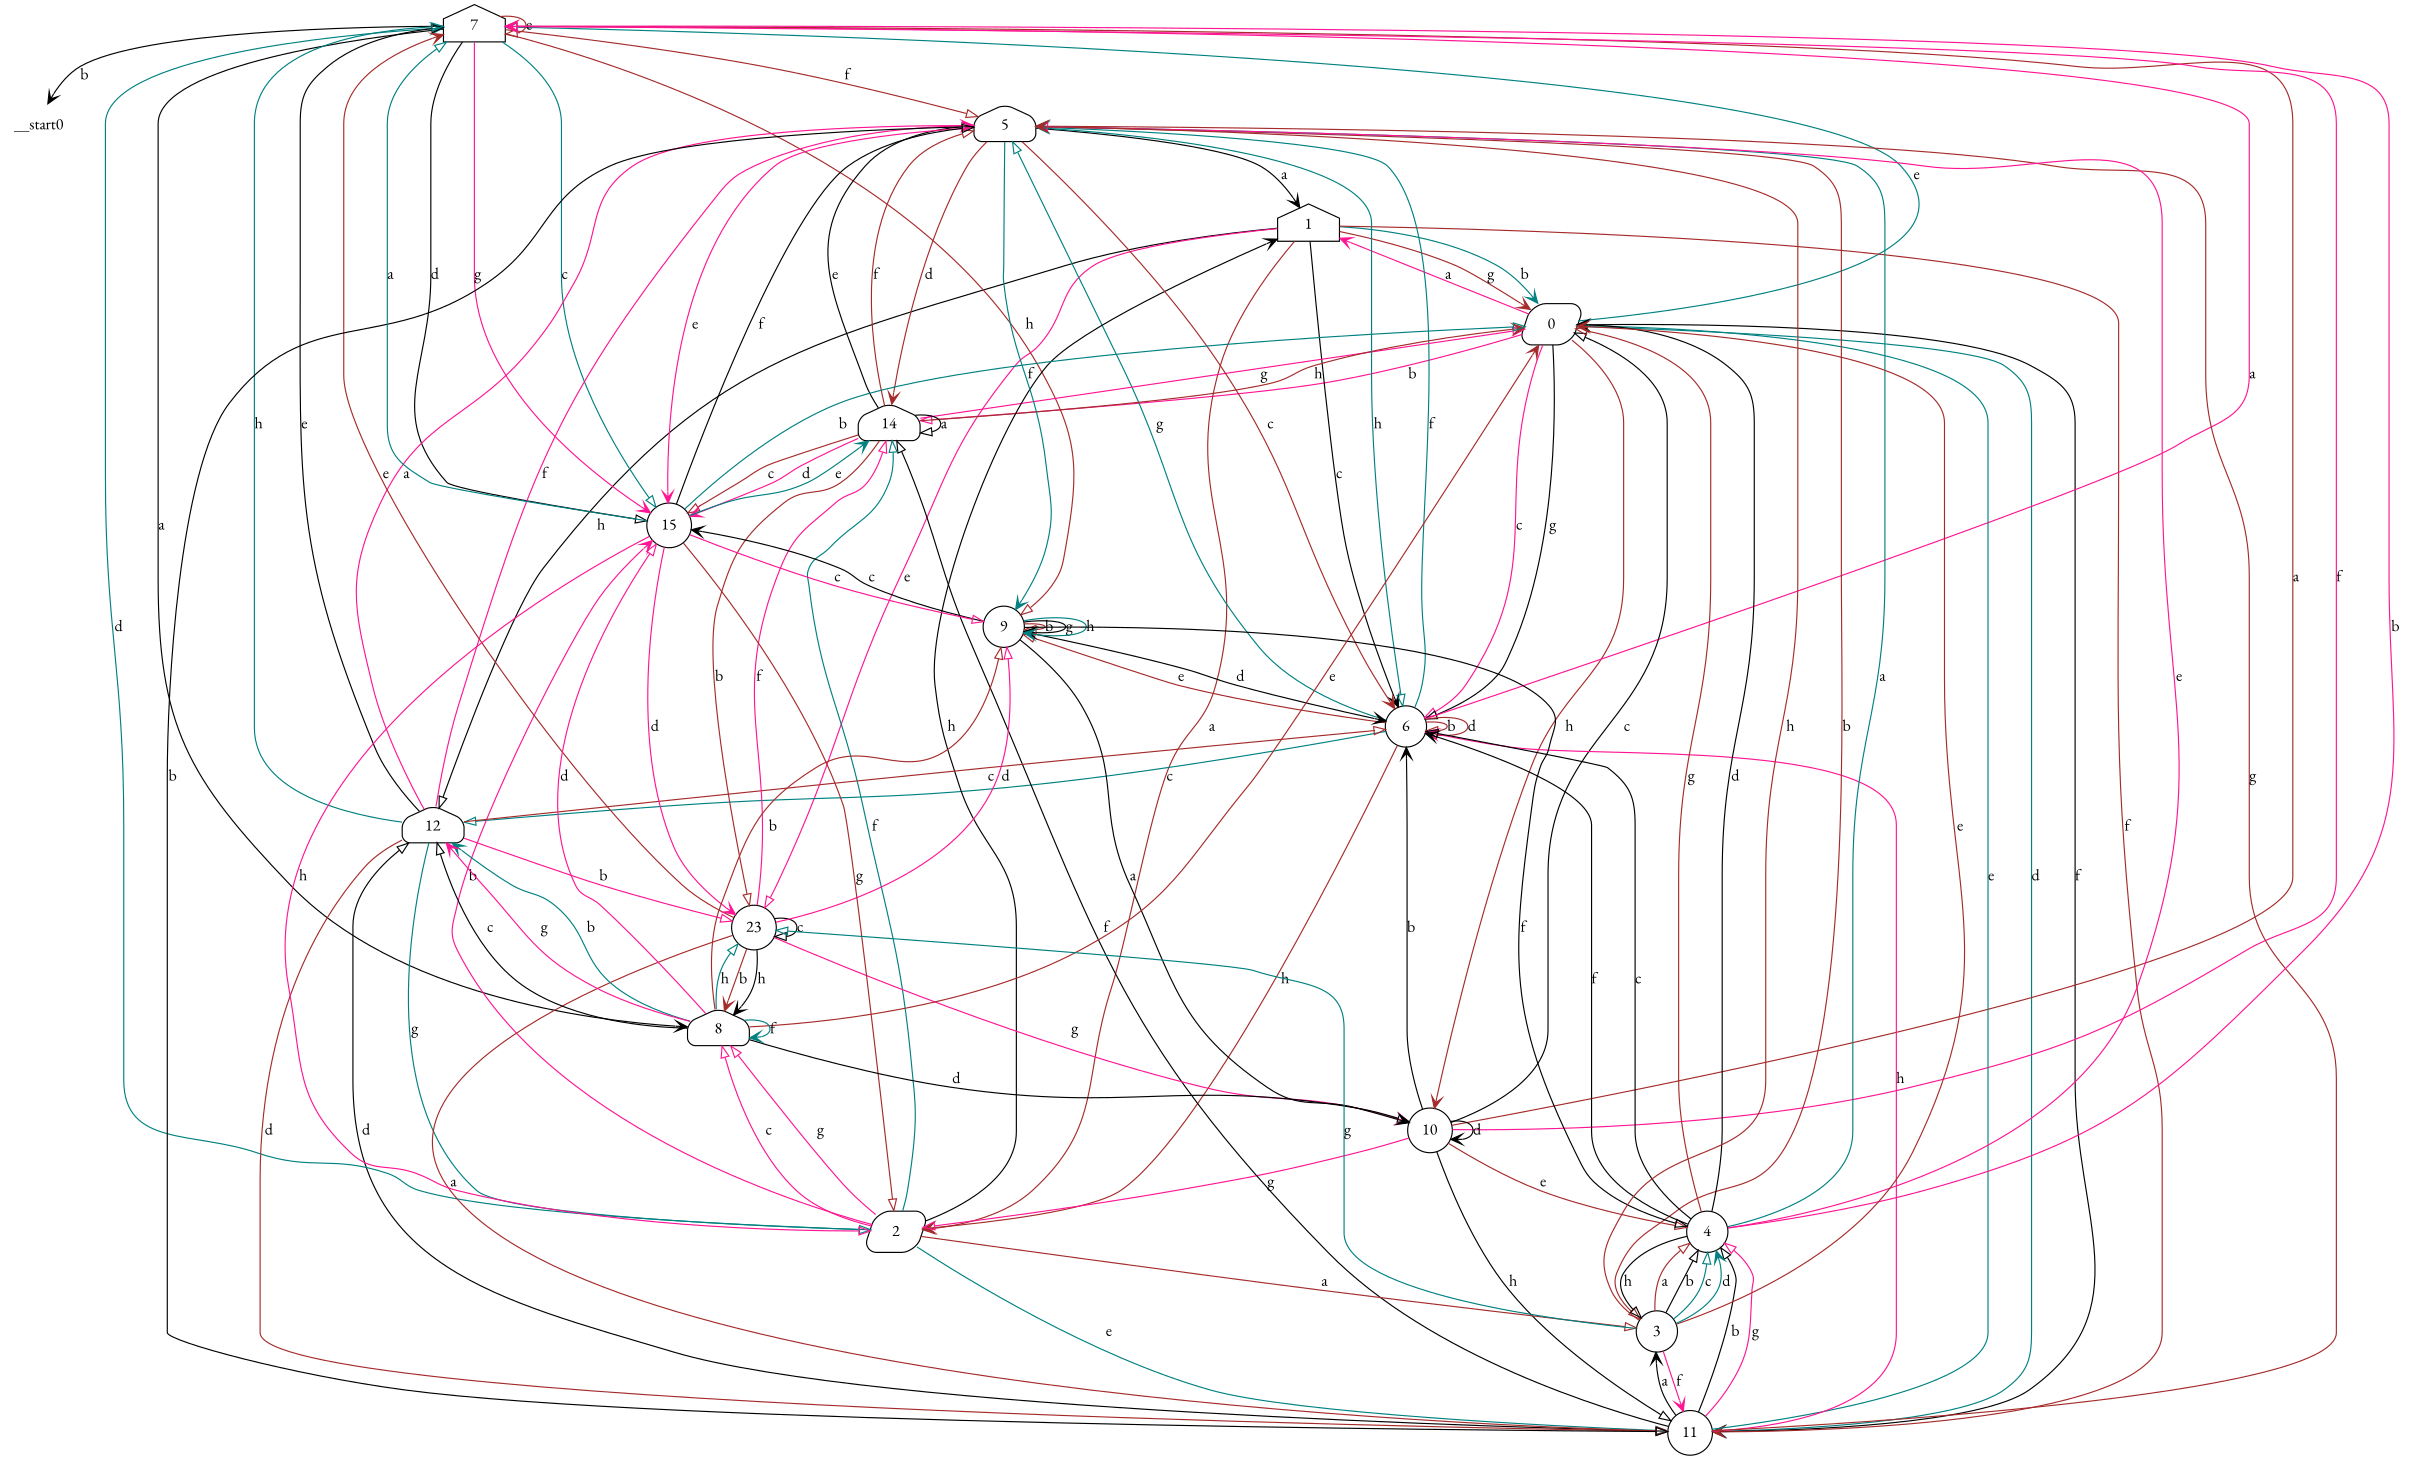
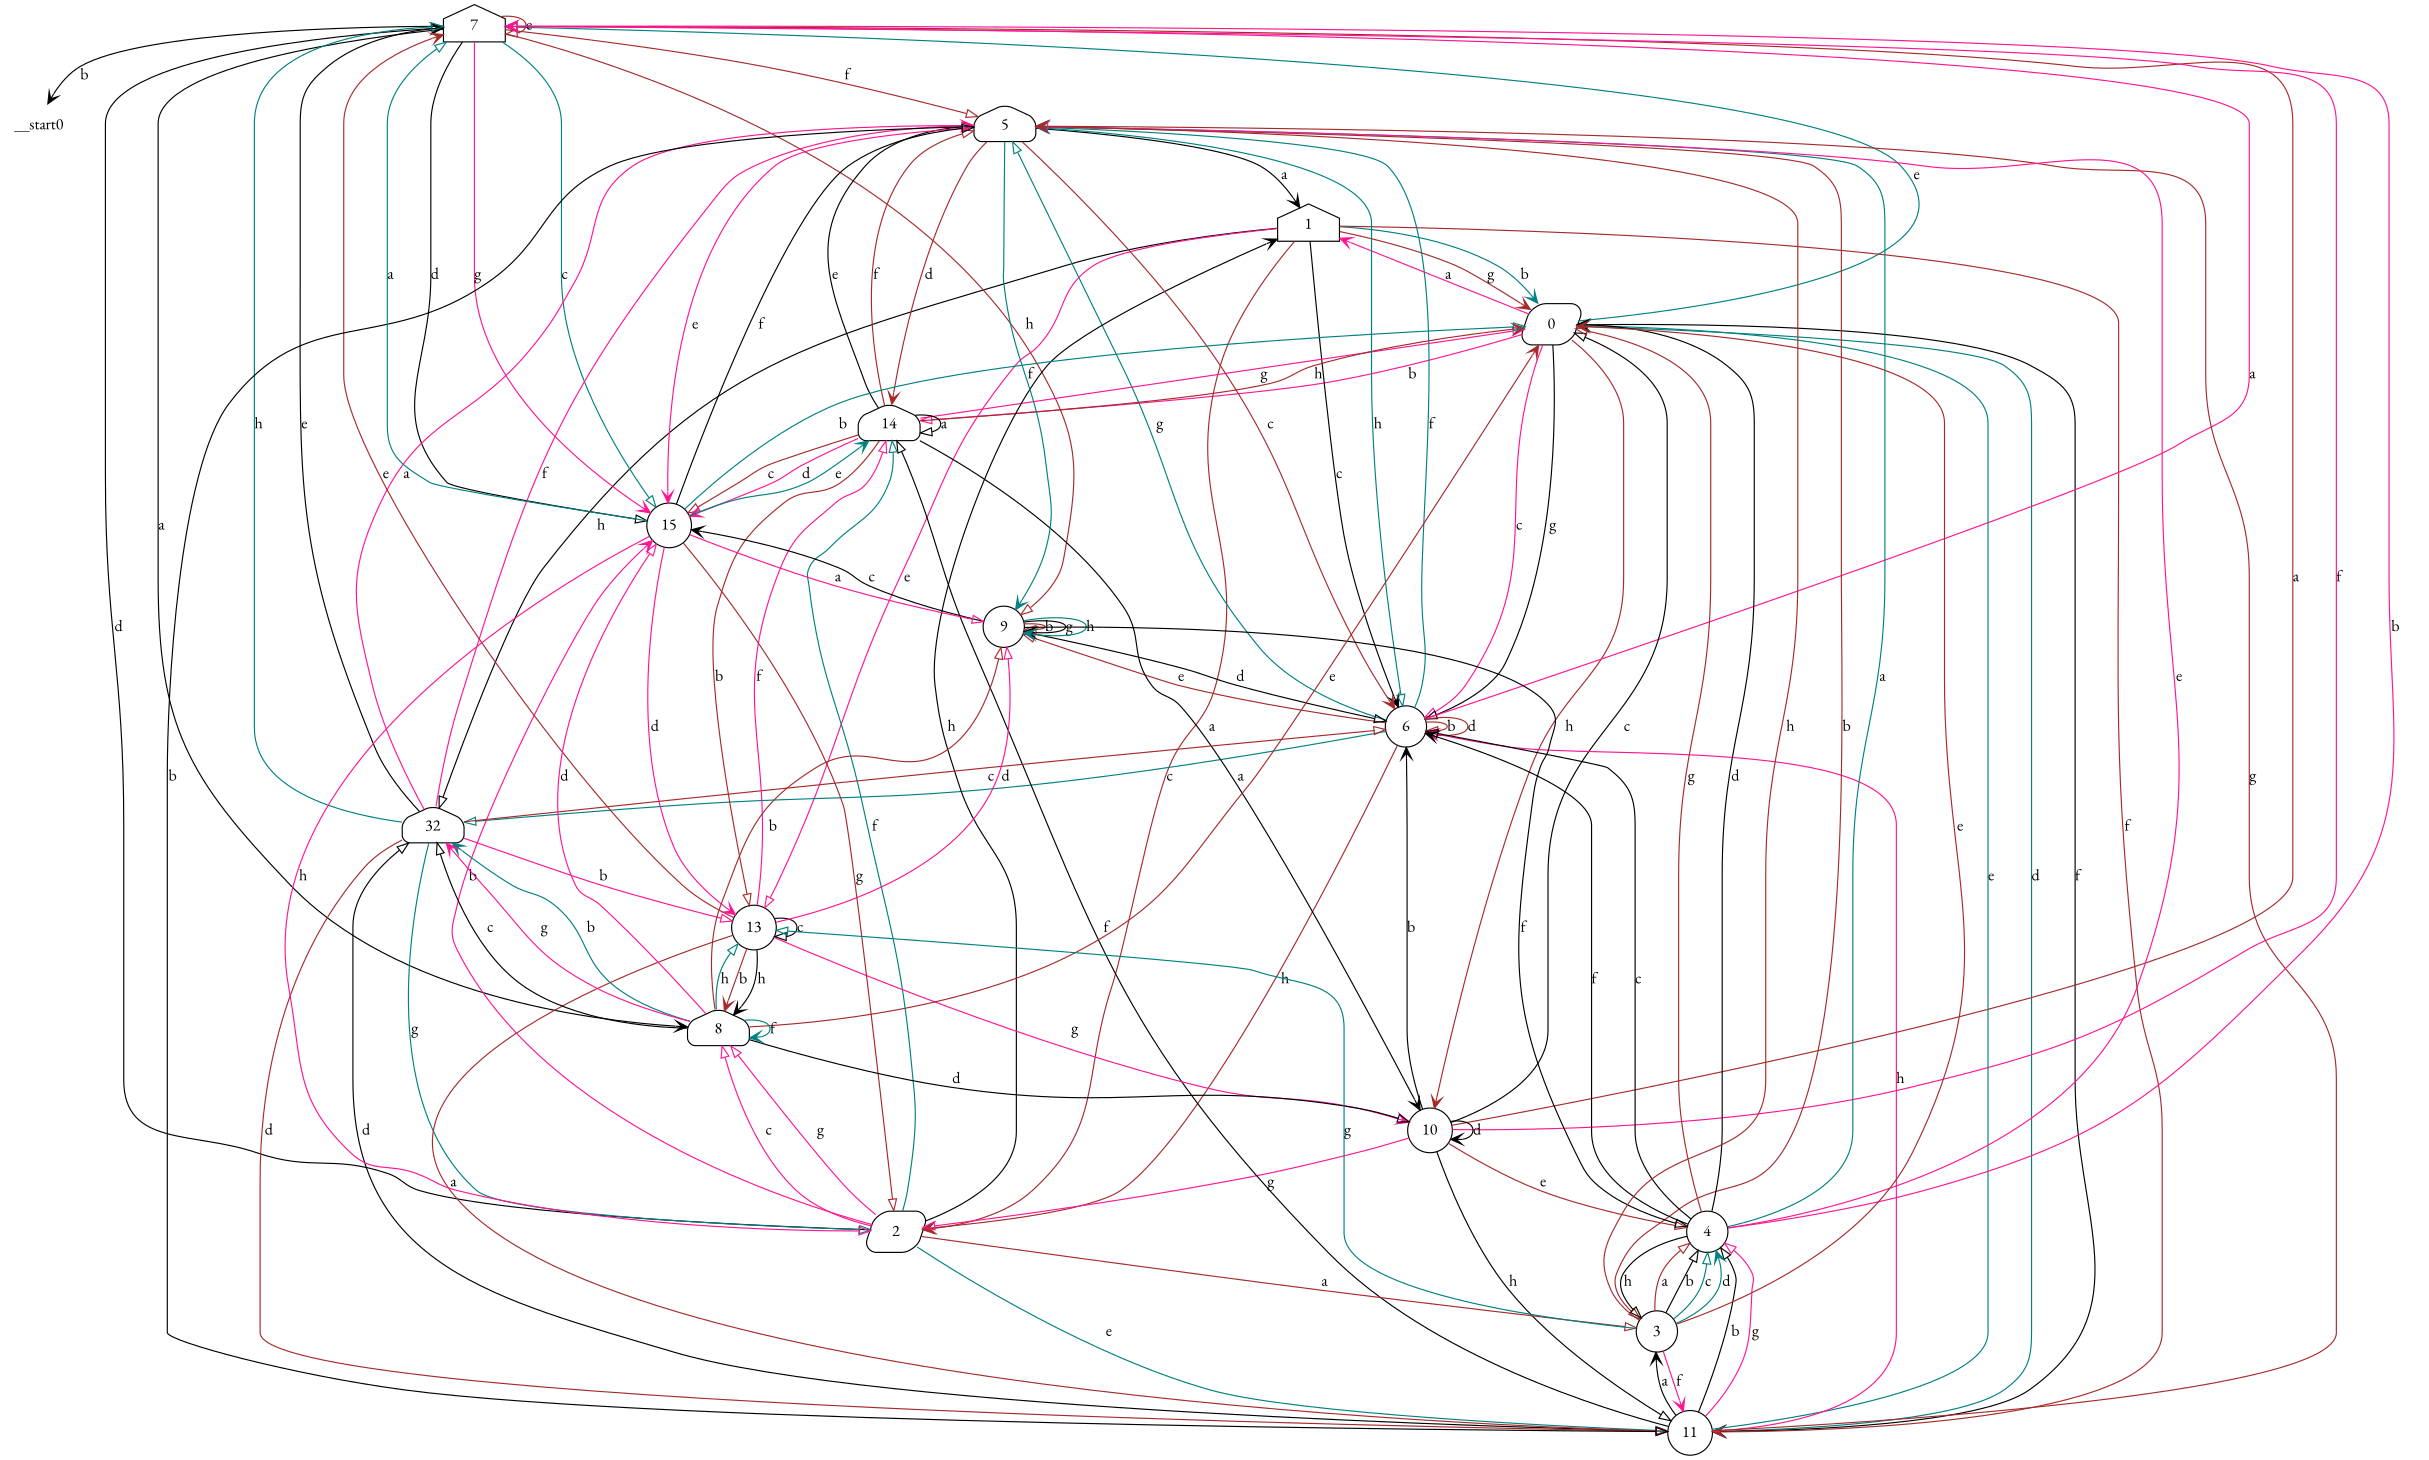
(838, 577) -> (838, 577)
(1200, 673) -> (1200, 673)
(124, 820) -> (124, 820)
(433, 826) -> (433, 826)
(754, 928) -> (754, 928)
(1151, 934) -> (1203, 735)
